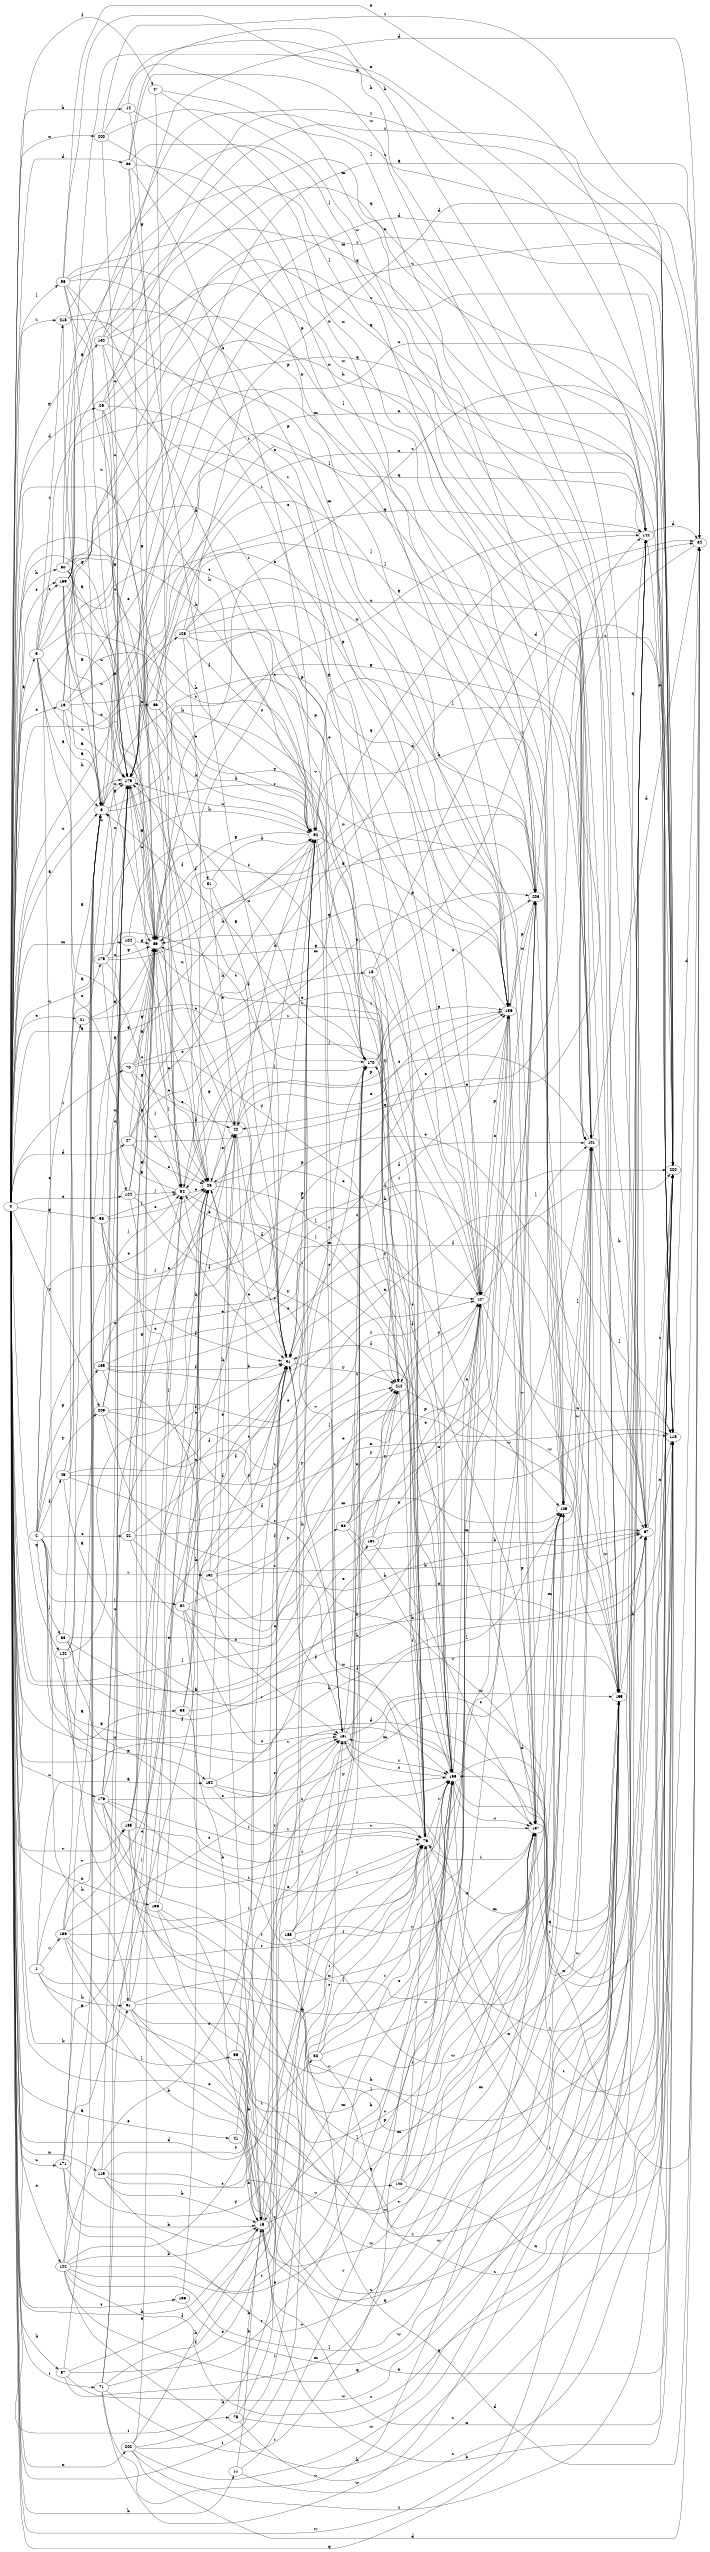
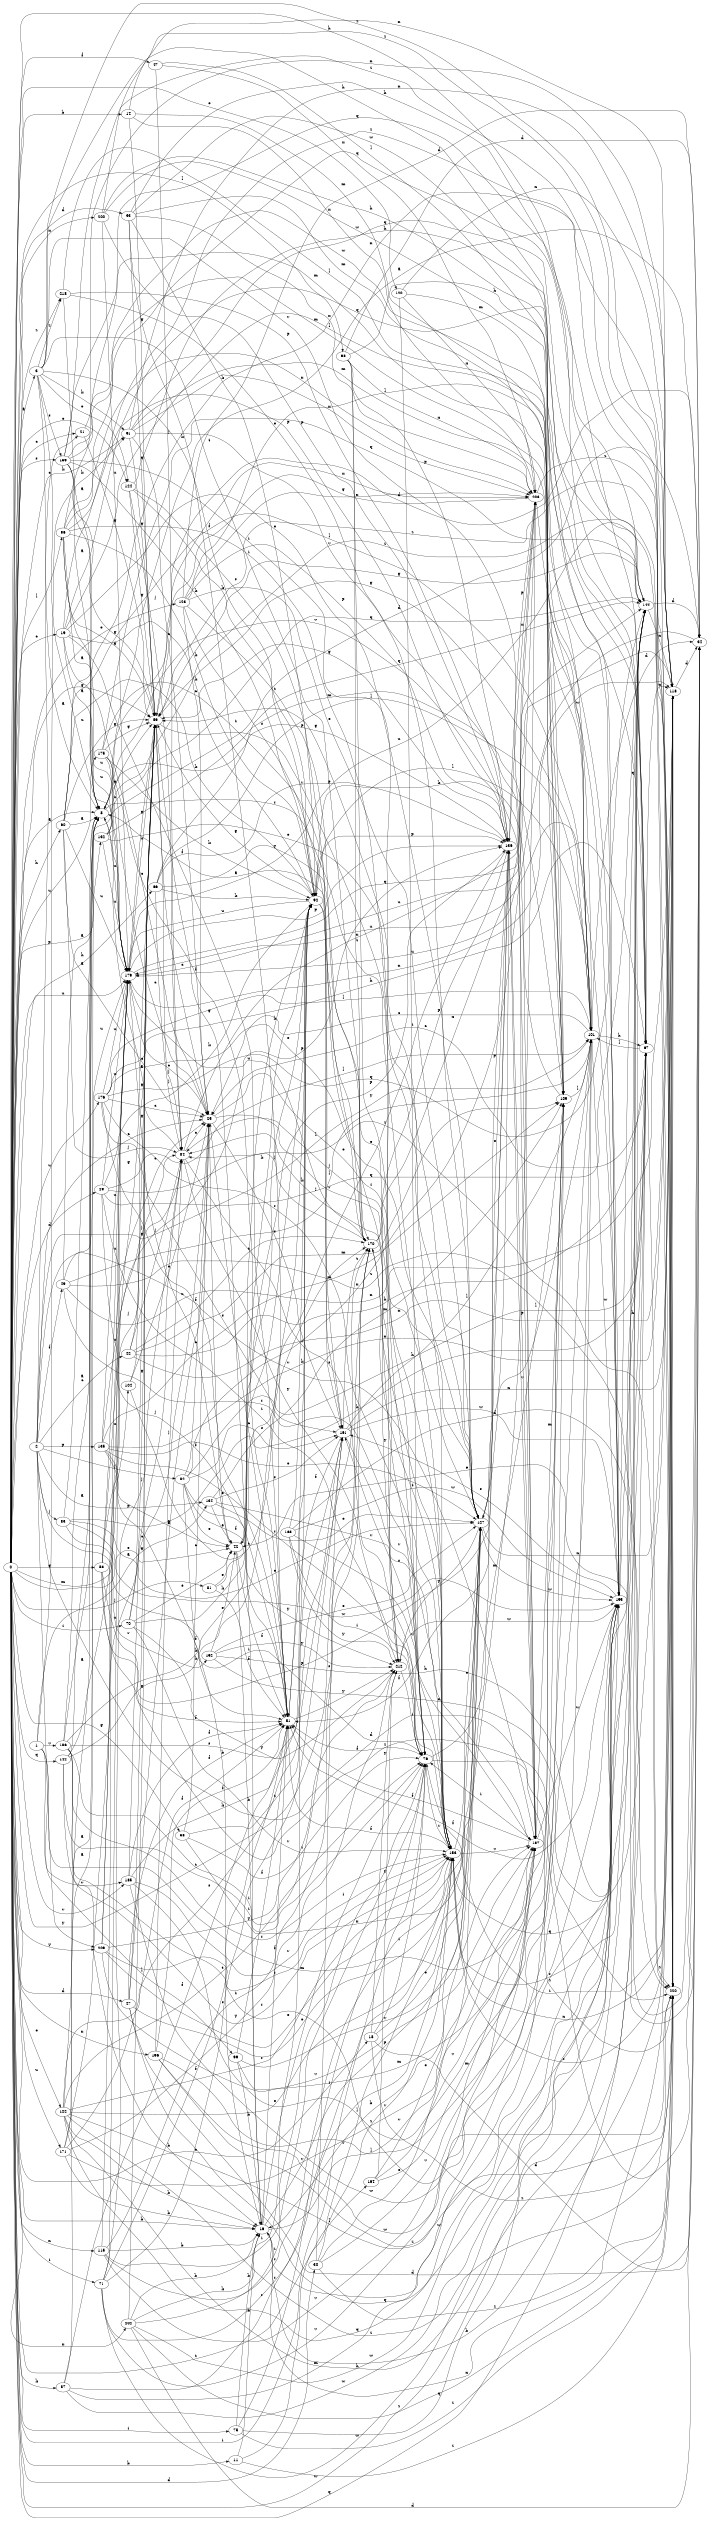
(645, 437) -> (631, 122)
(236, 2139) -> none
(182, 2299) -> none
